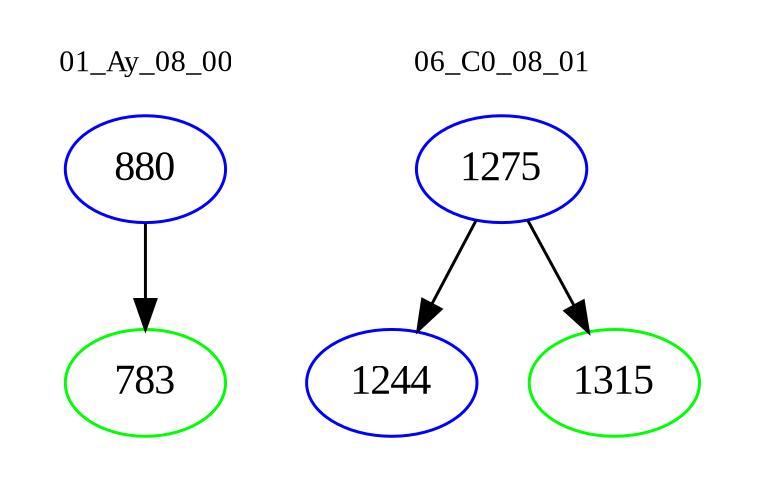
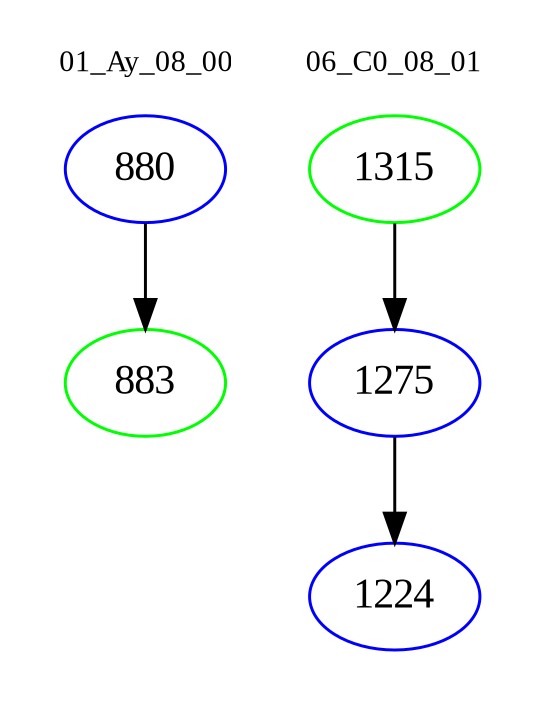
(551, 263) -> (395, 261)
(145, 383) -> (145, 383)
(392, 383) -> (395, 597)
